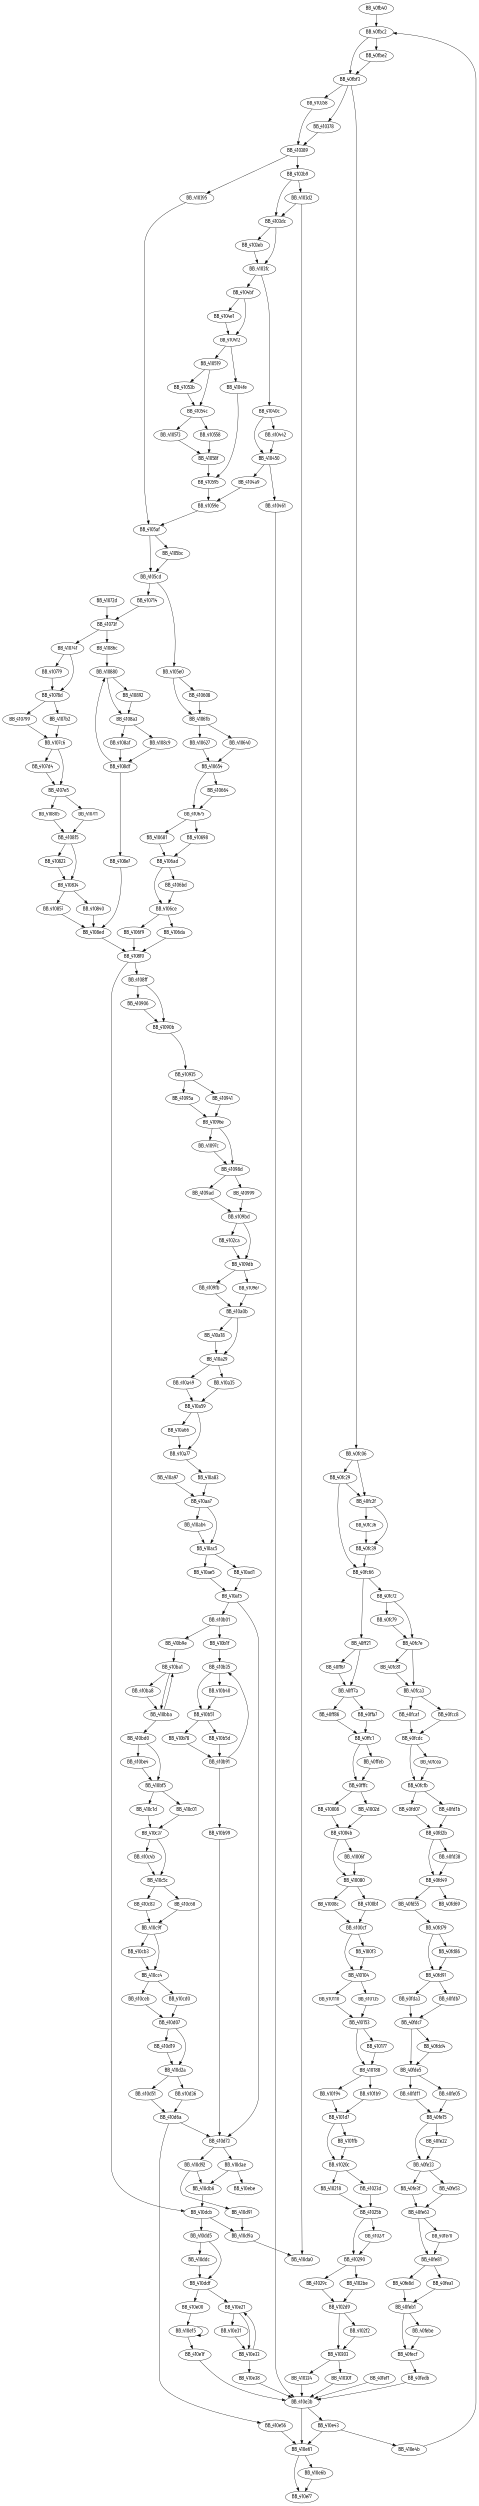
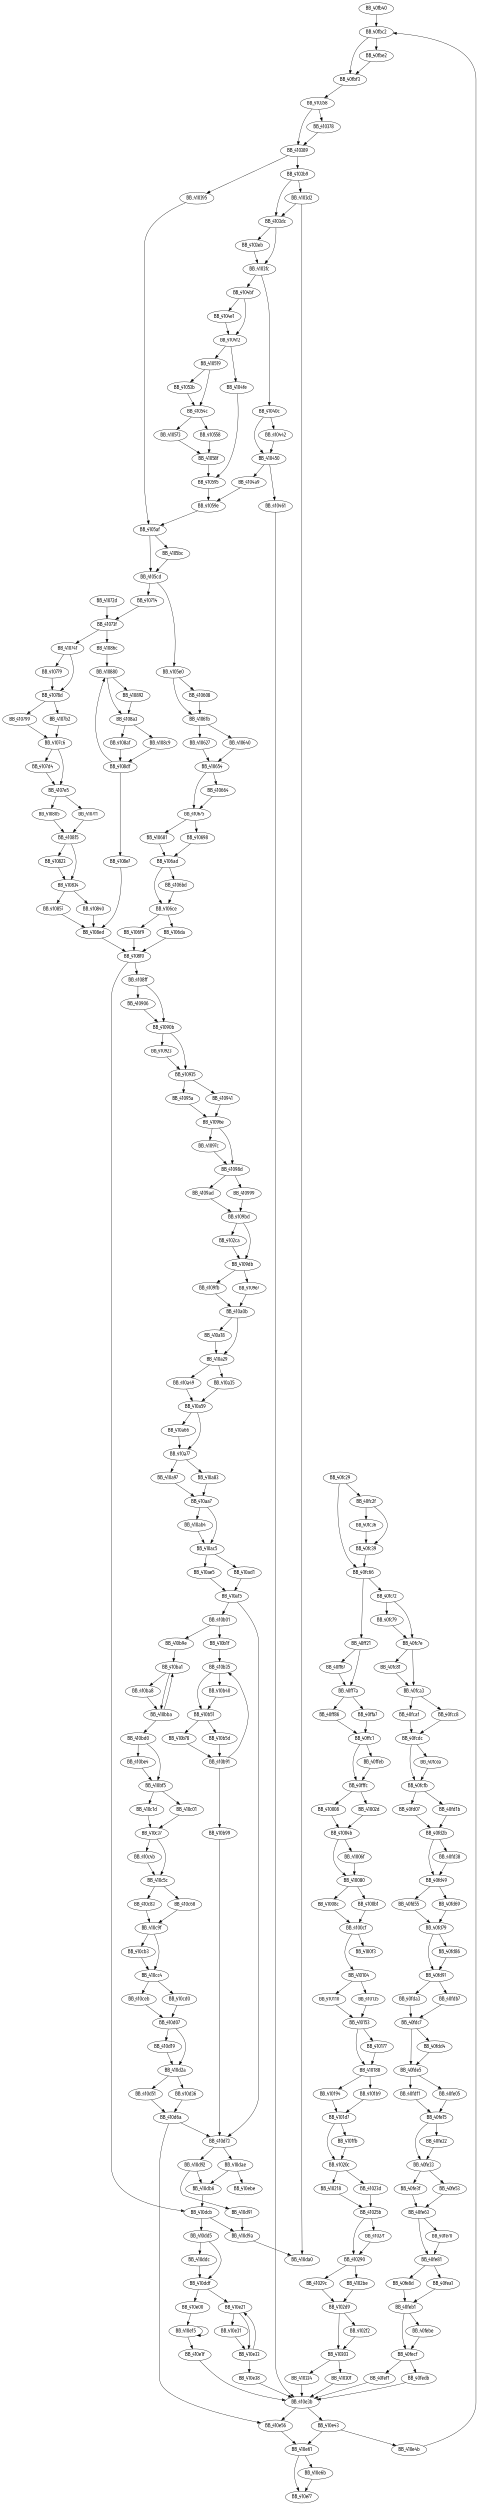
(341, 103) -> (320, 114)
none -> (161, 1051)
(356, 1454) -> none
none -> (175, 1465)
none -> (444, 1915)
(363, 1962) -> none
none -> (395, 2366)
(302, 2424) -> (290, 2413)
